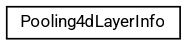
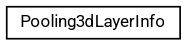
(93, 23) -> (93, 23)
